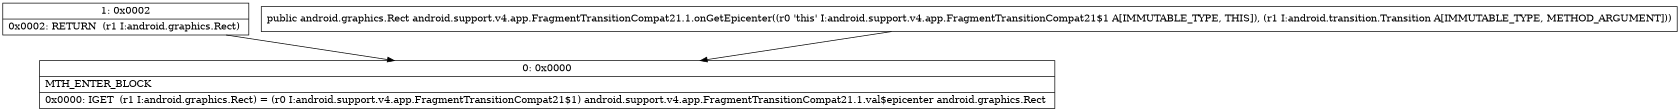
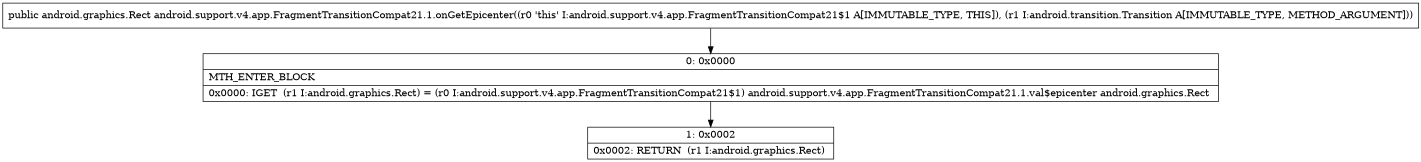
(307, 47) -> (711, 111)
